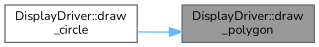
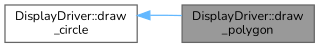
(153, 32) -> (166, 15)
